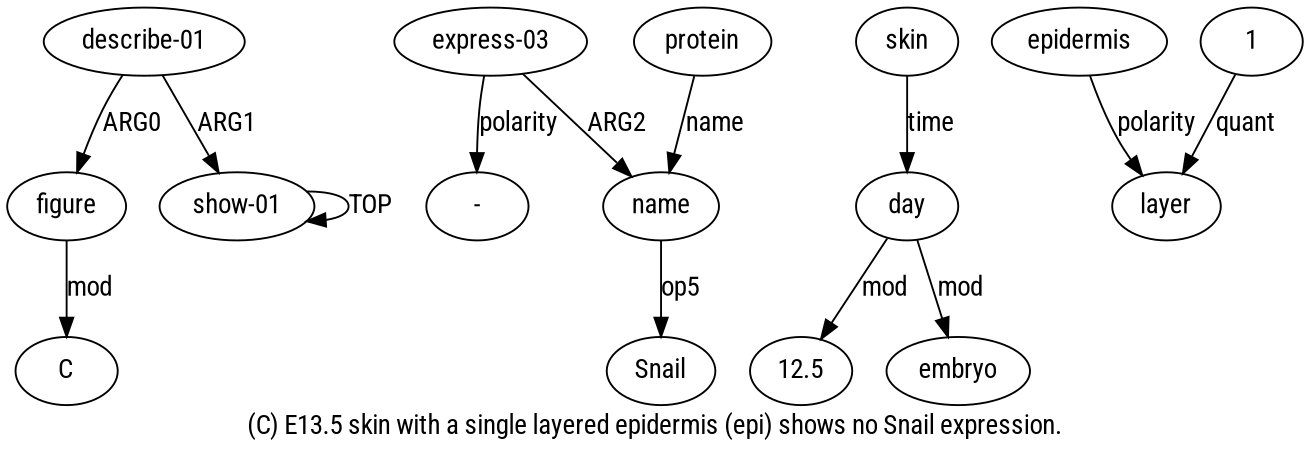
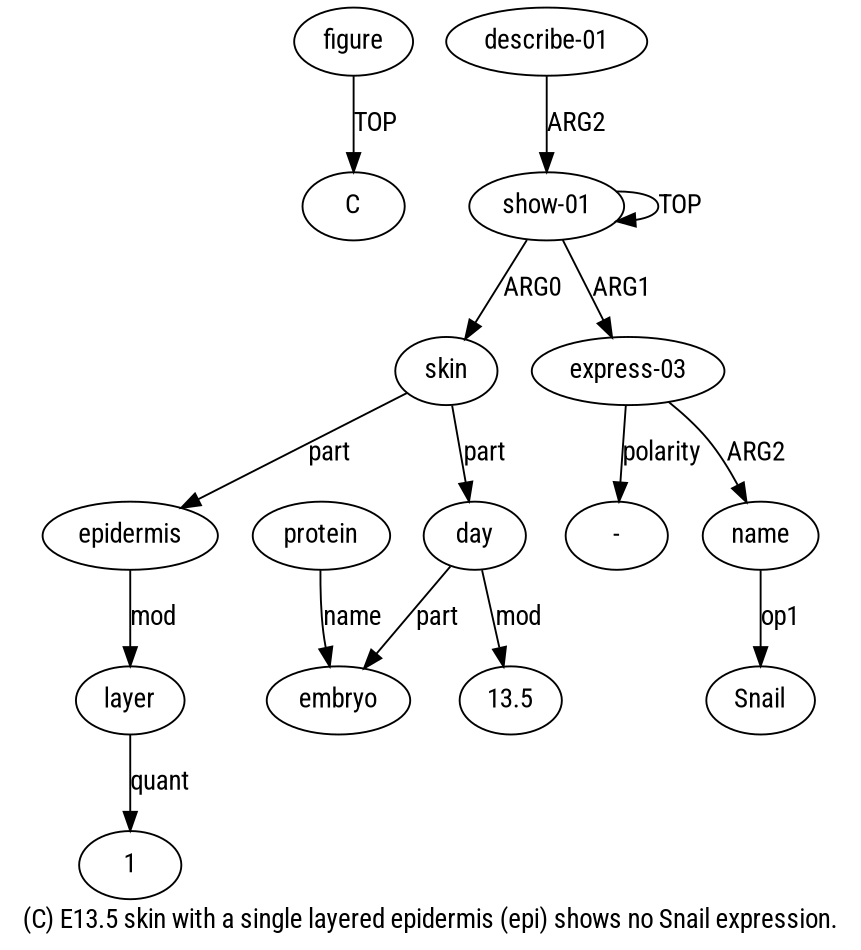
(101, 113) -> none
(684, 115) -> (321, 609)
(1214, 115) -> (130, 773)
(227, 124) -> (576, 124)
(931, 124) -> (485, 453)
(1157, 124) -> (154, 618)
none -> (583, 280)
none -> (501, 281)
(90, 289) -> (375, 124)
(681, 289) -> (781, 618)
(961, 289) -> (438, 618)
(801, 371) -> (511, 700)
none -> (303, 446)
